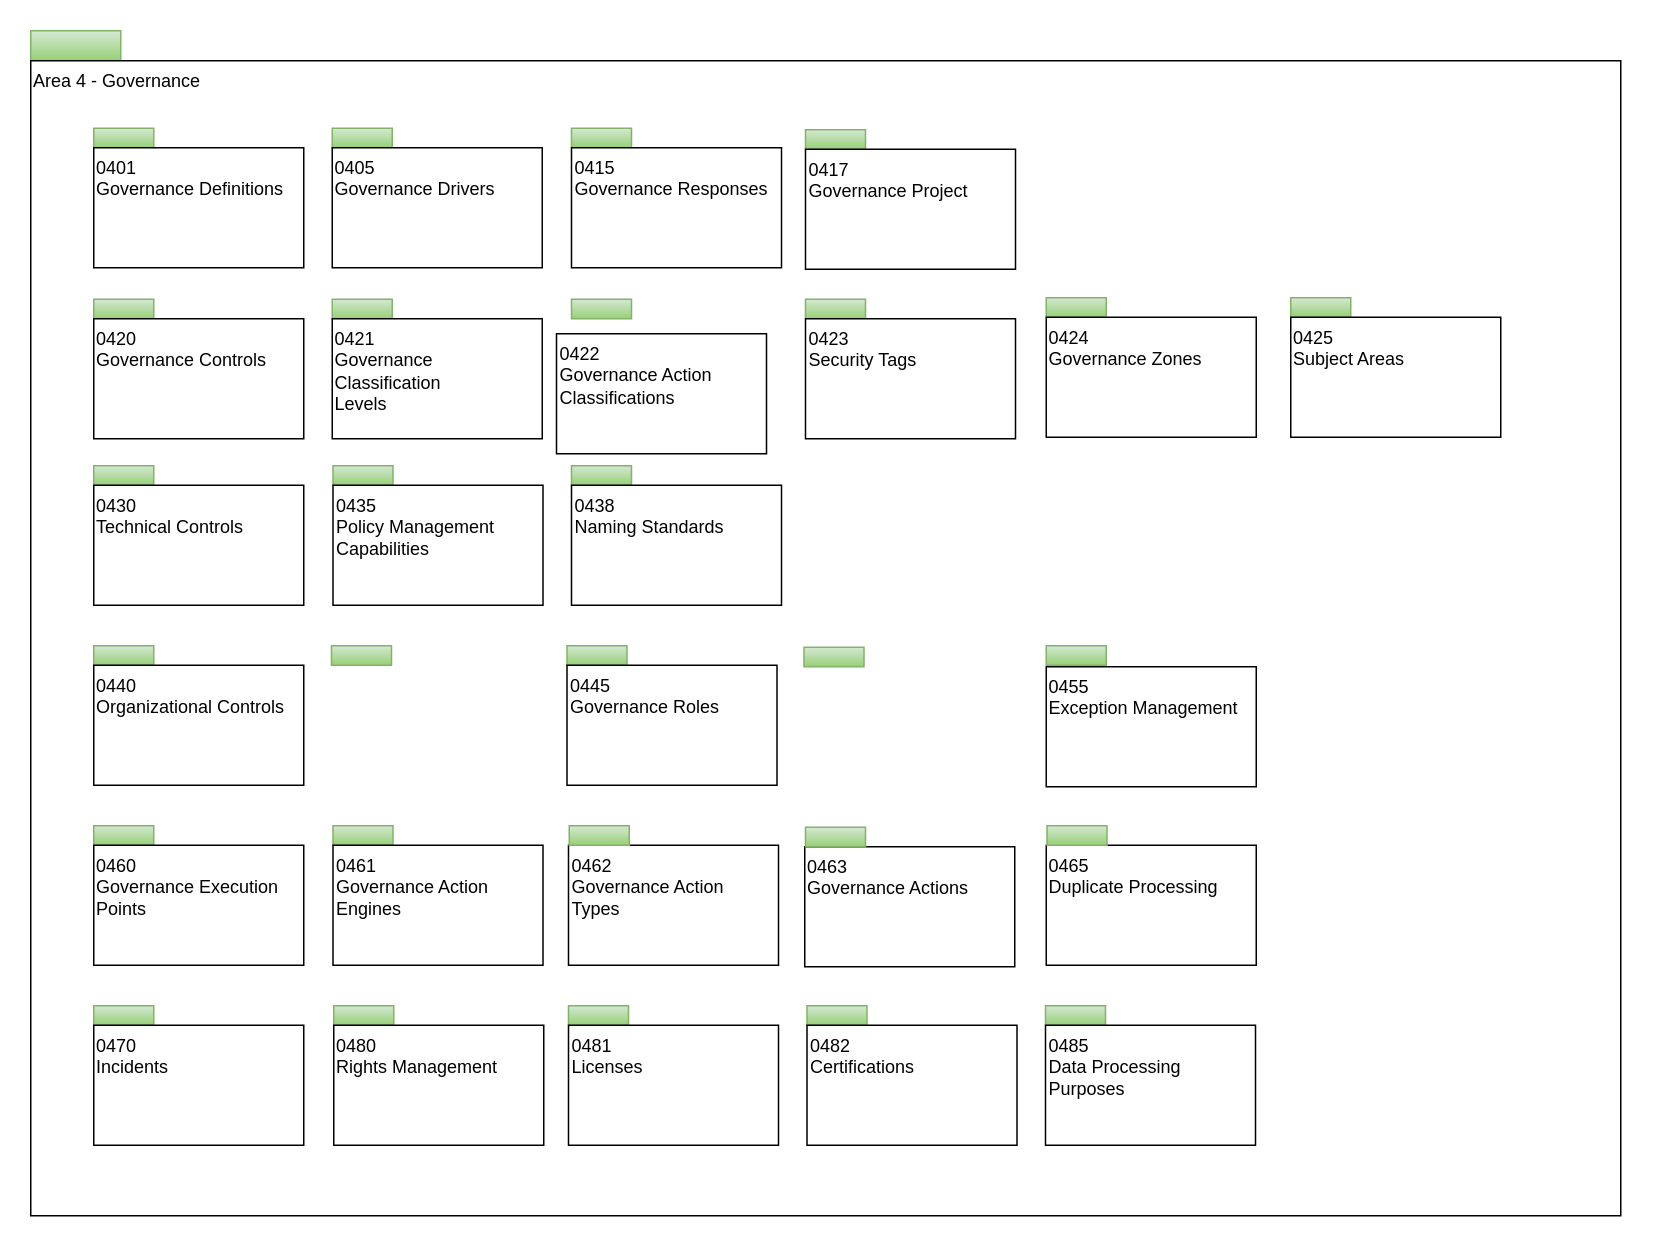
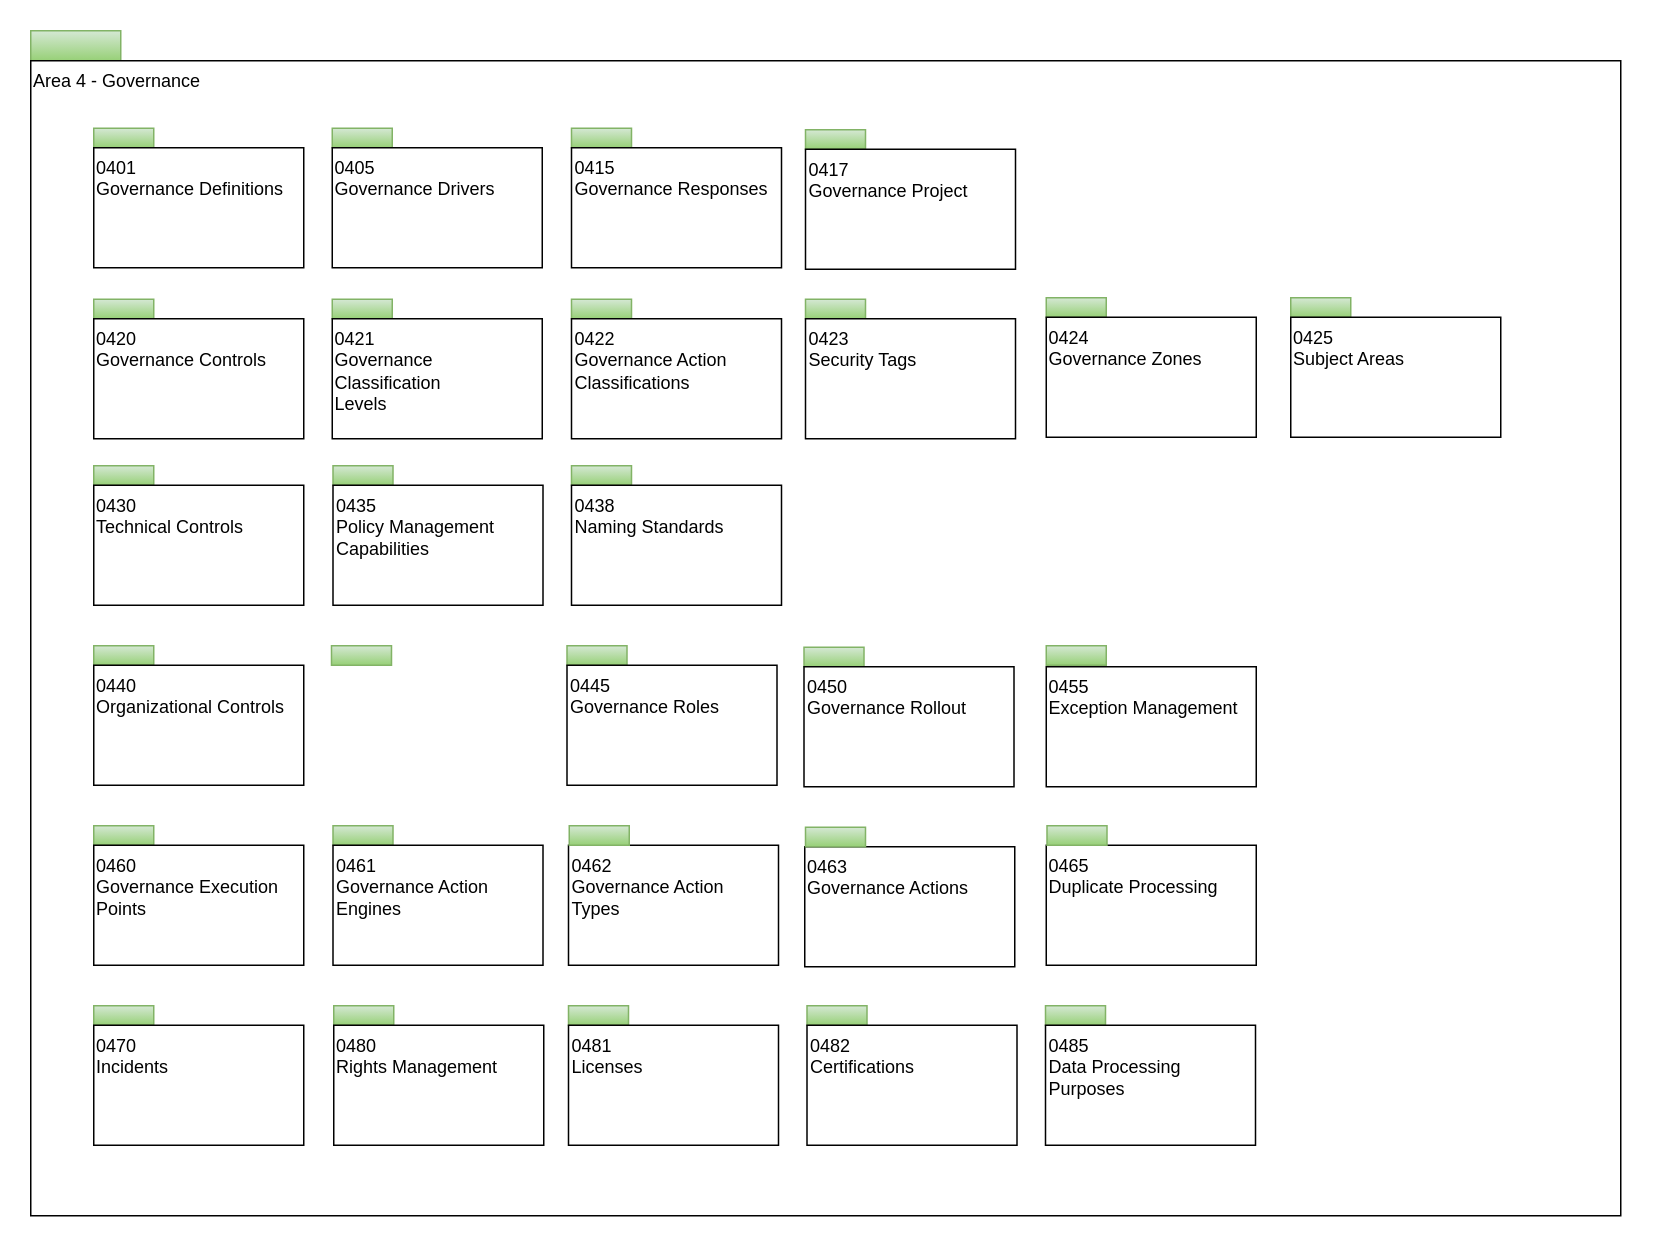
(662, 394) -> (677, 379)
none -> (909, 727)
